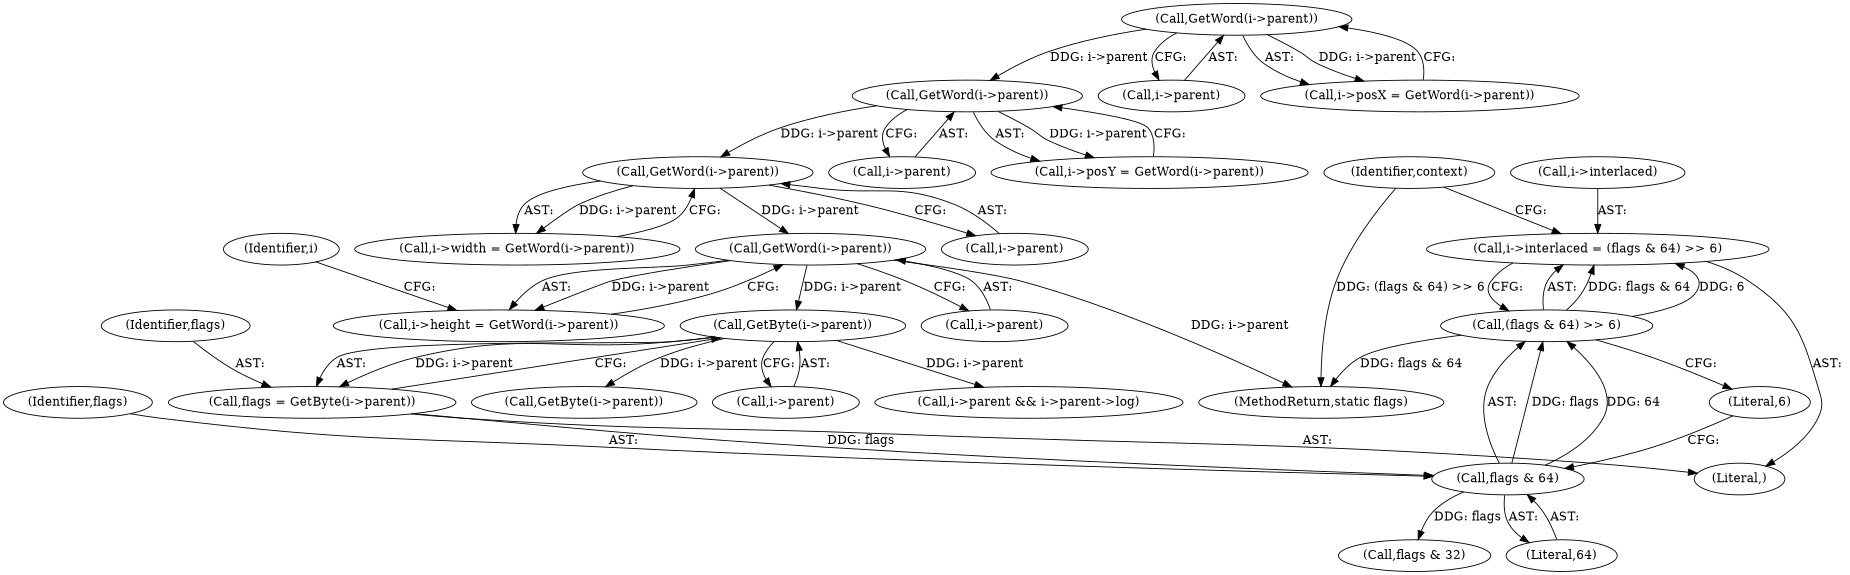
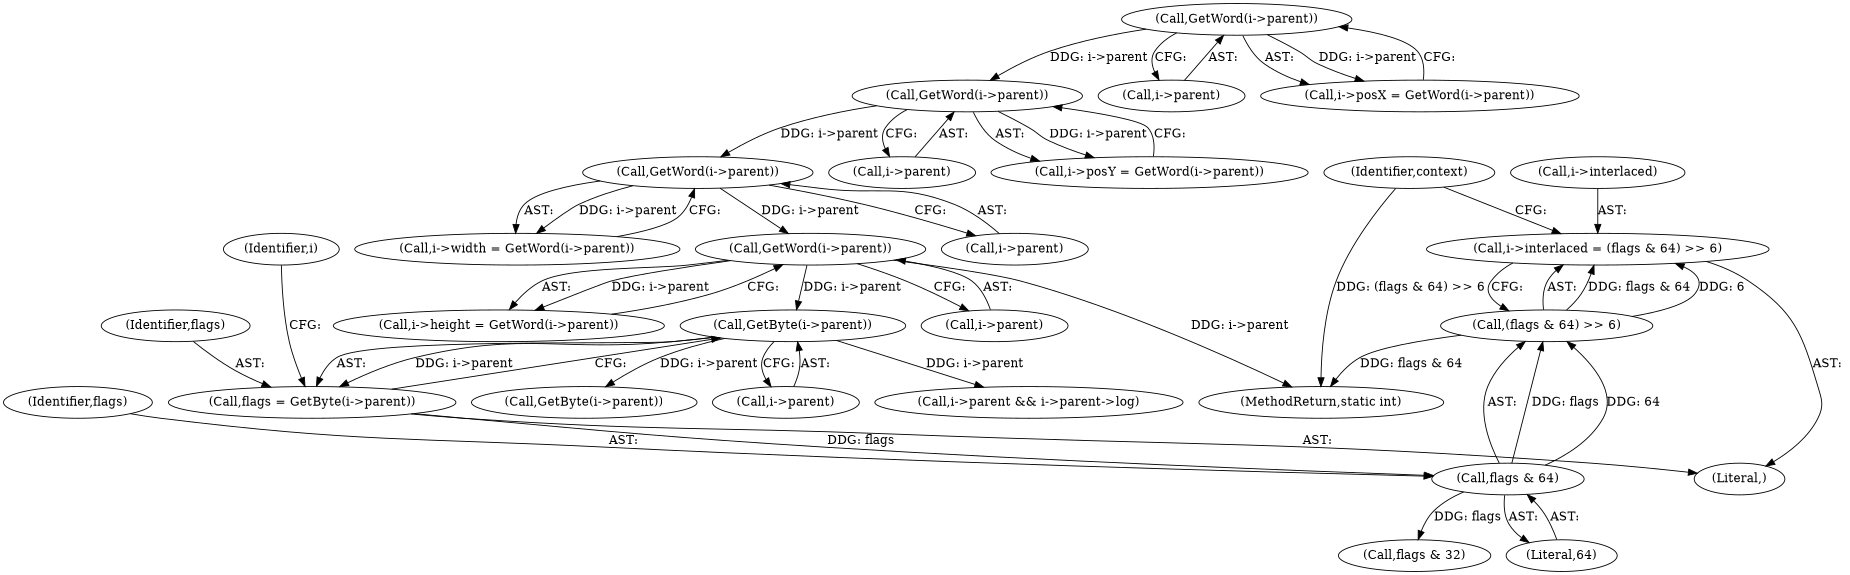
(382, 285) -> (286, 323)
(1321, 402) -> (1321, 402)
(1760, 402) -> none
